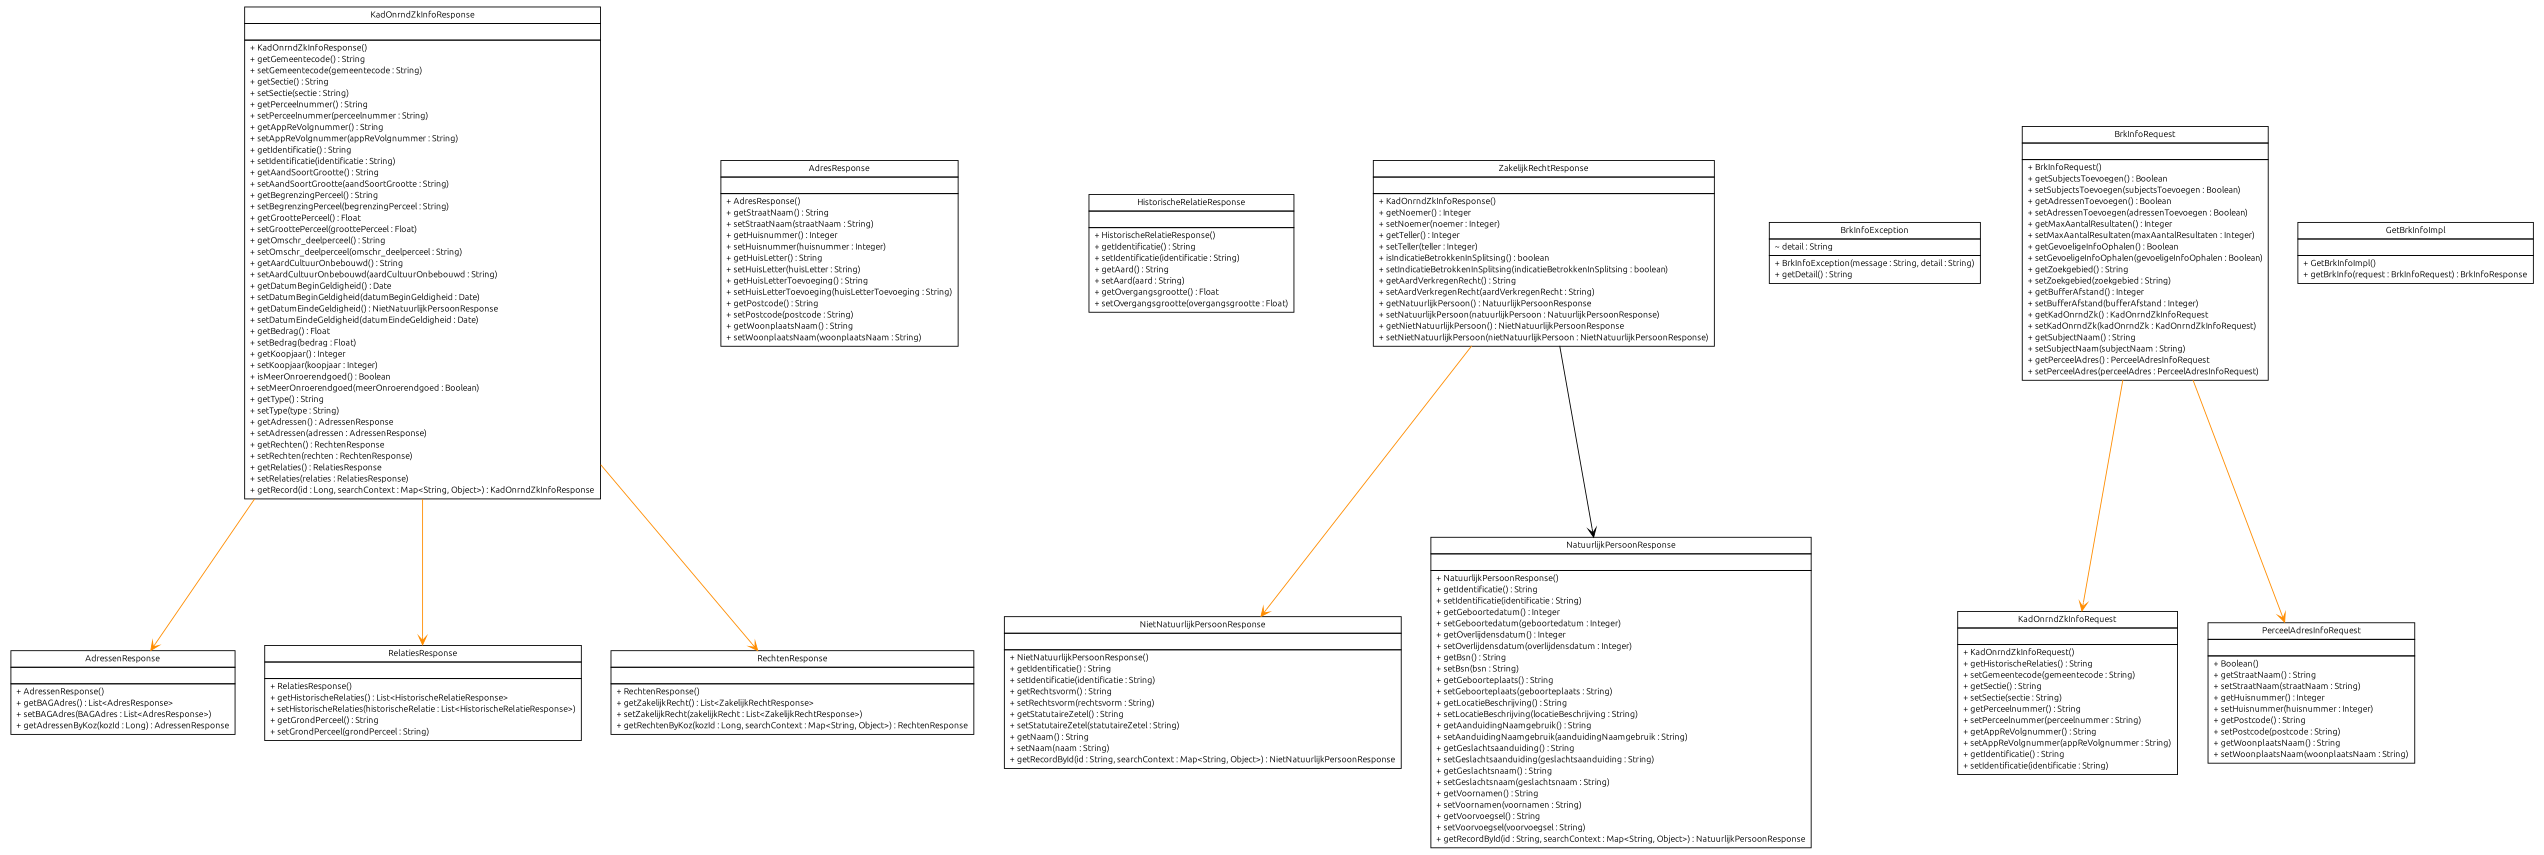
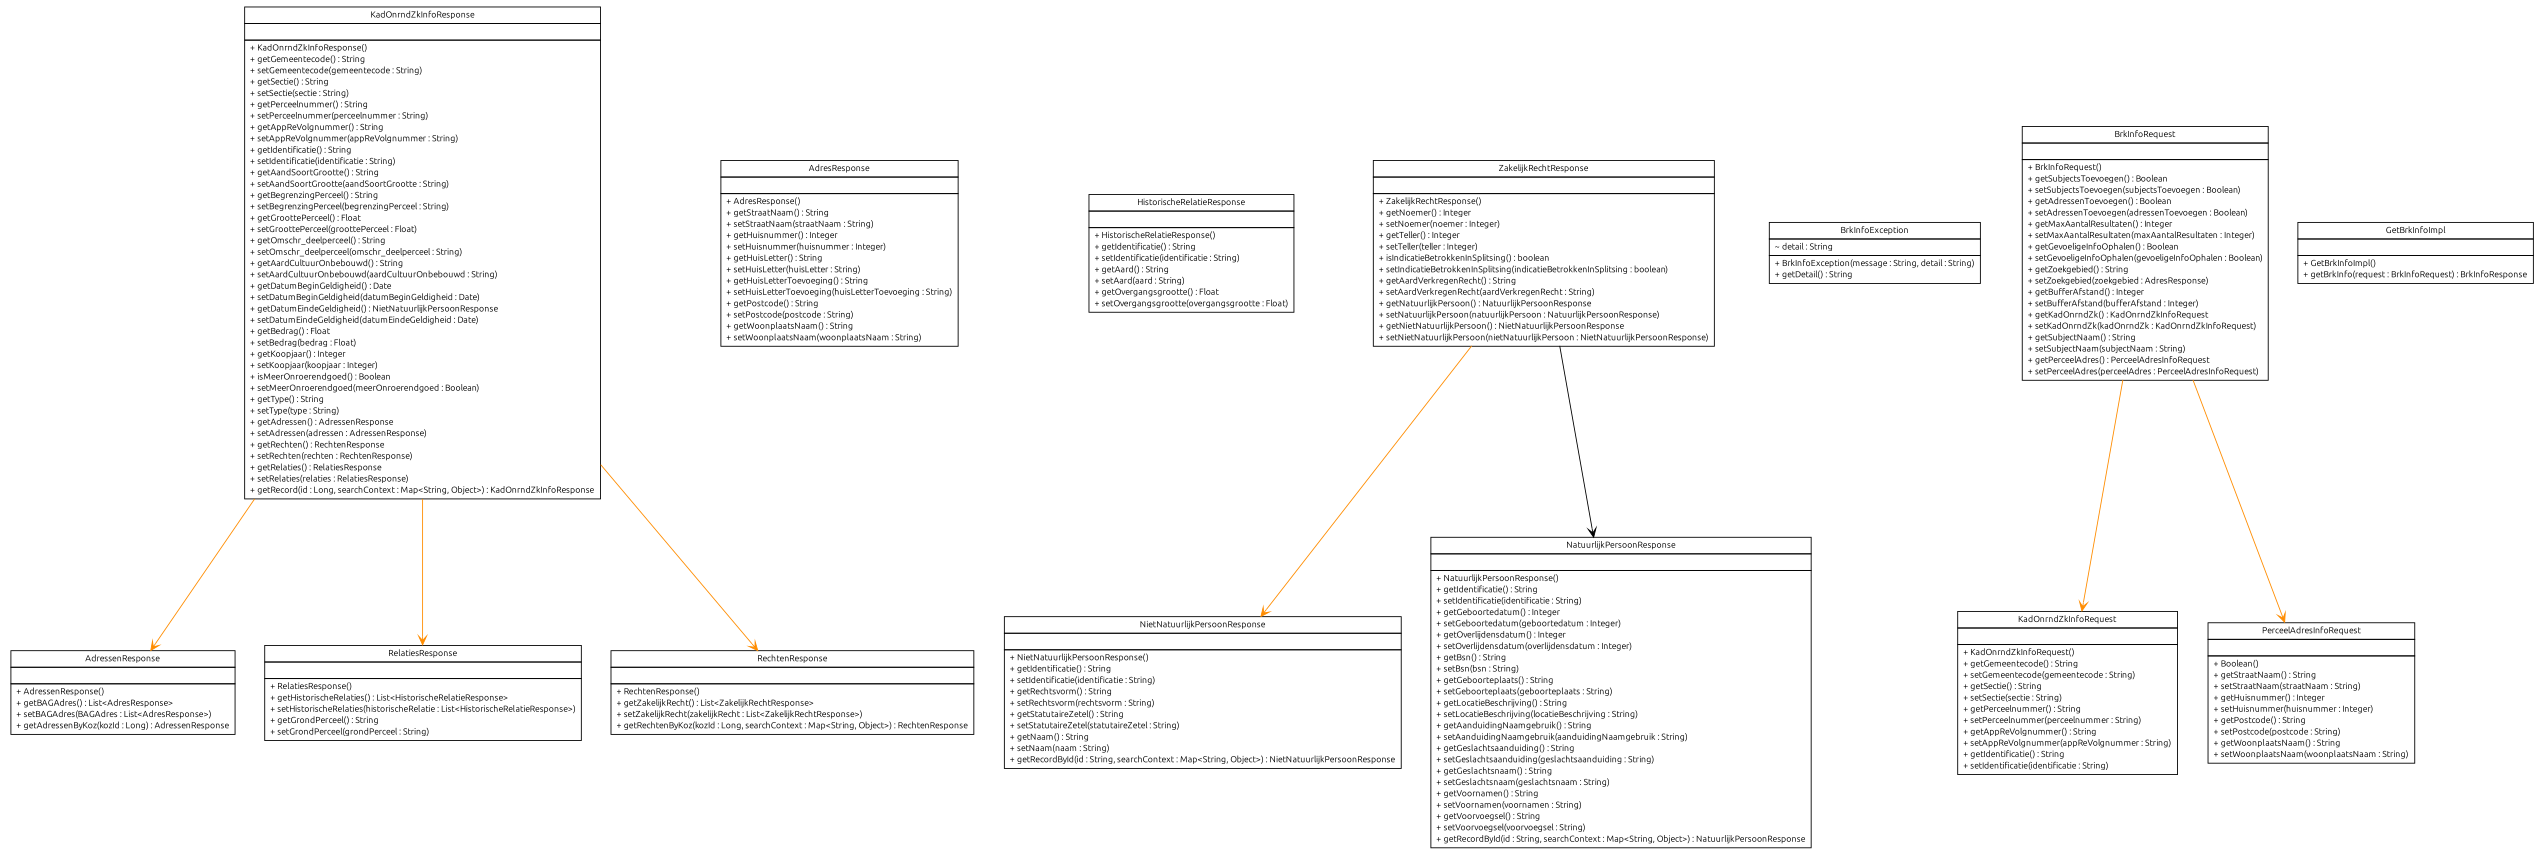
(1437, 201) -> (1430, 201)
(2099, 281) -> (2118, 281)
(2028, 664) -> (2021, 664)
